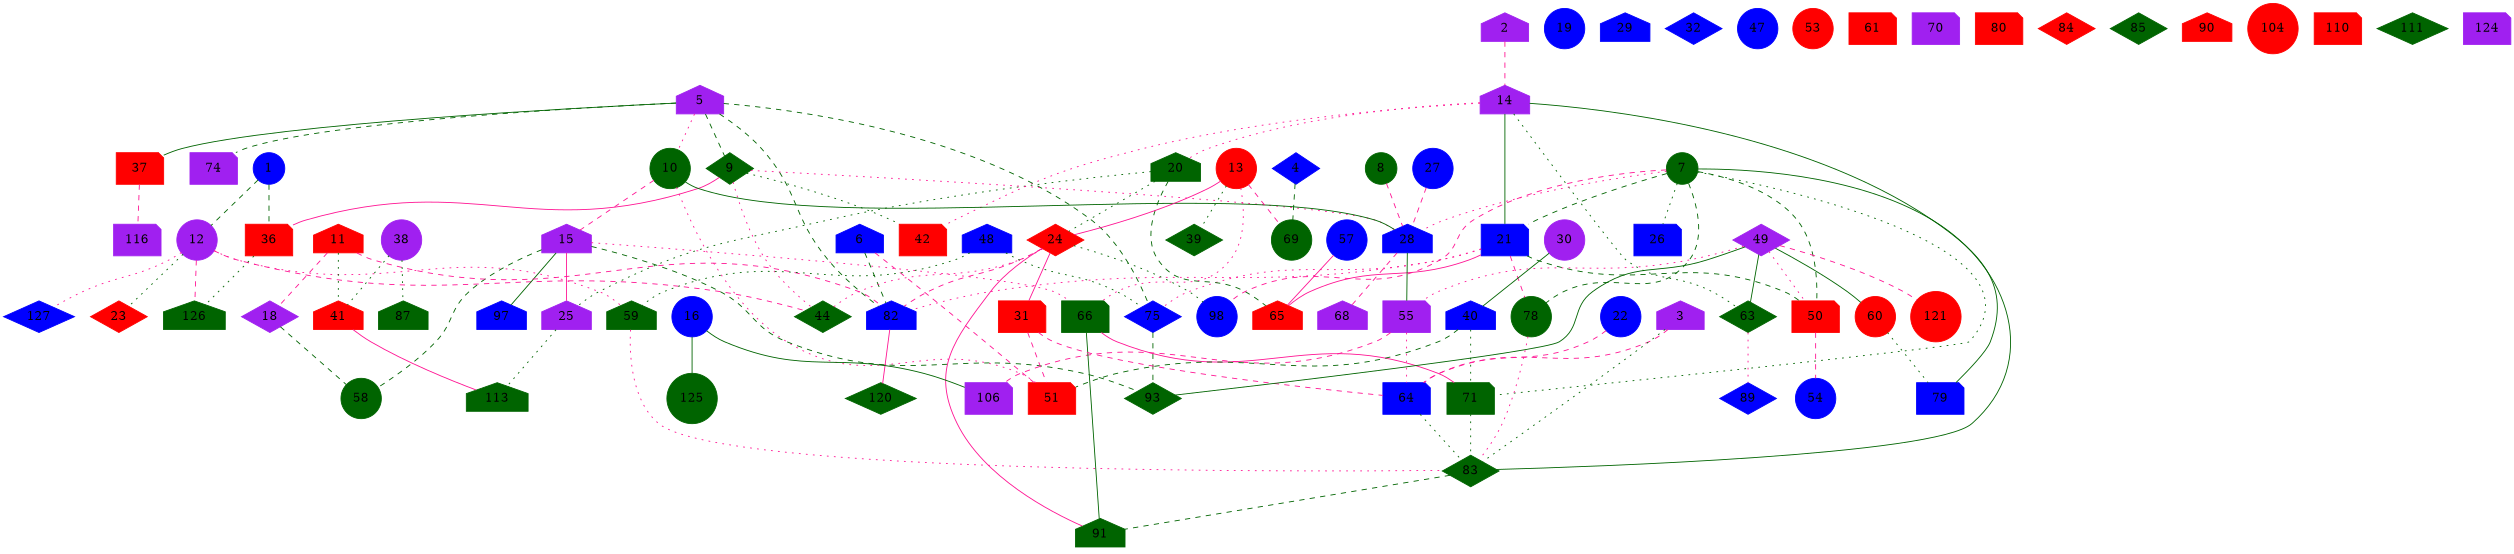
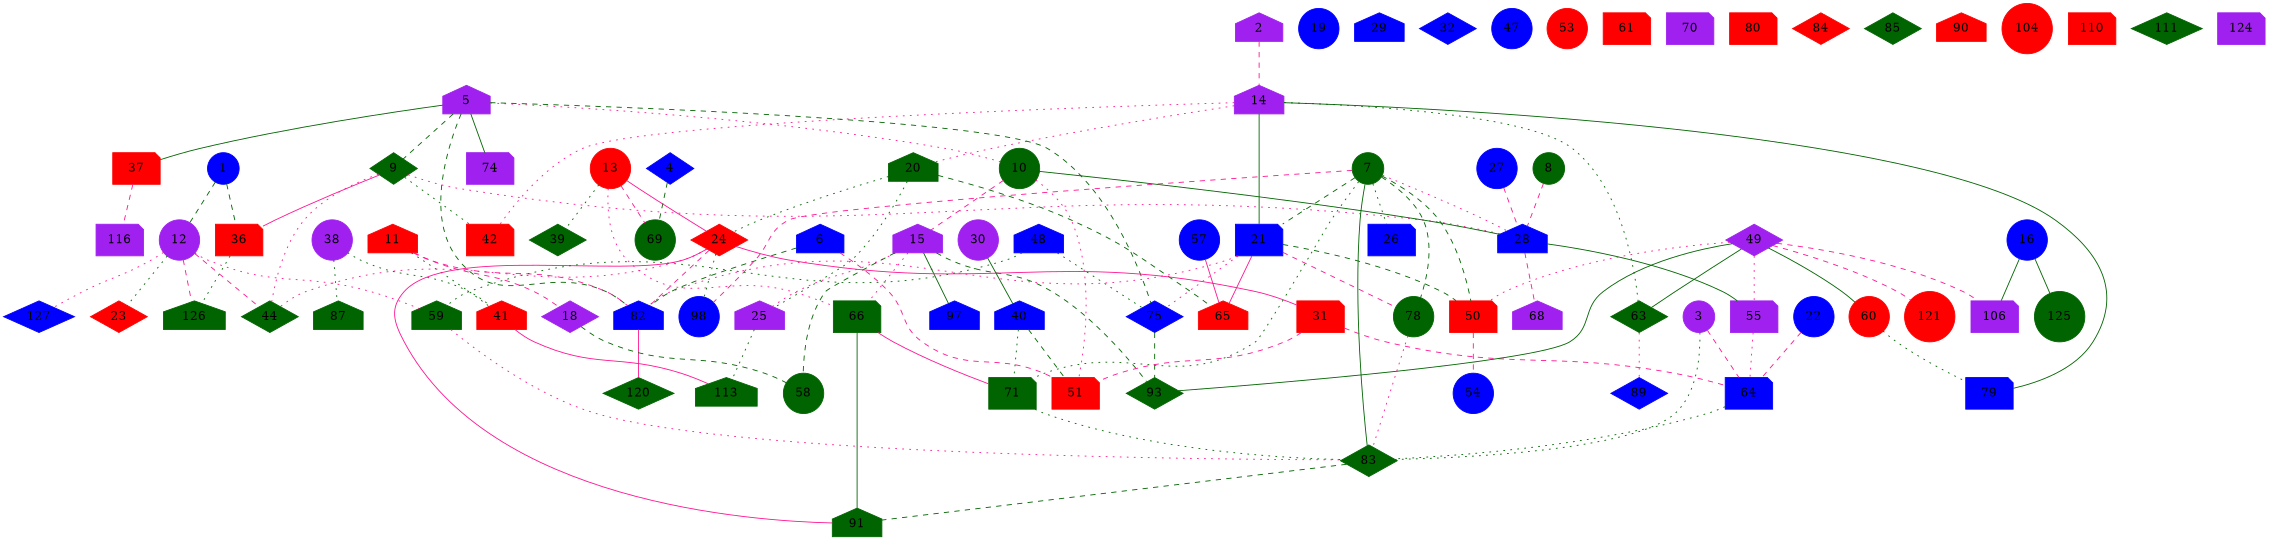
(455, 118) -> (478, 133)
(567, 271) -> (842, 274)
(1680, 317) -> (1699, 317)
(1128, 353) -> (1880, 263)
